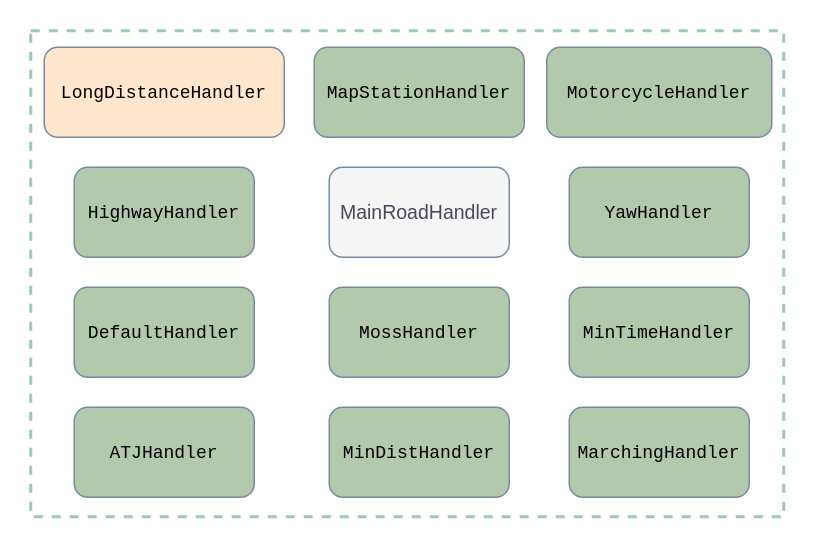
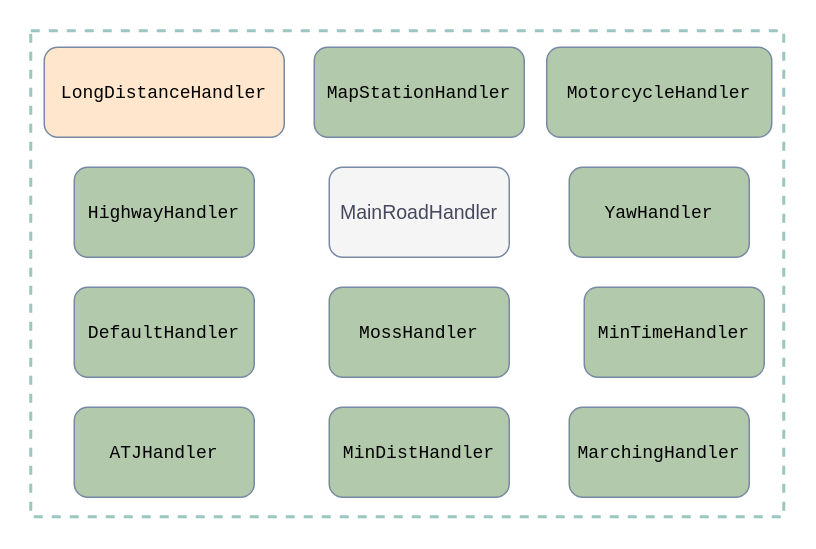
(659, 332) -> (674, 332)
